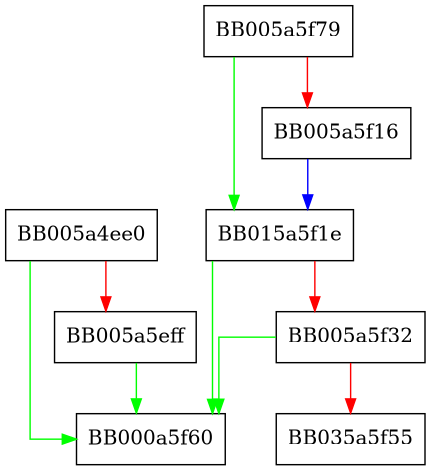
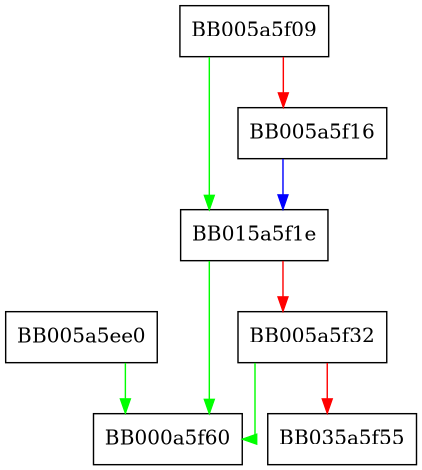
(278, 31) -> (254, 31)
(81, 235) -> (81, 337)
(125, 337) -> none
